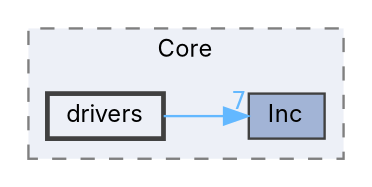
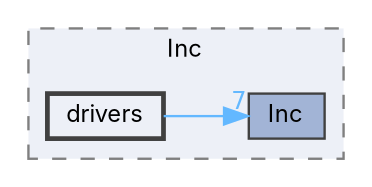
(186, 51) -> (186, 51)
